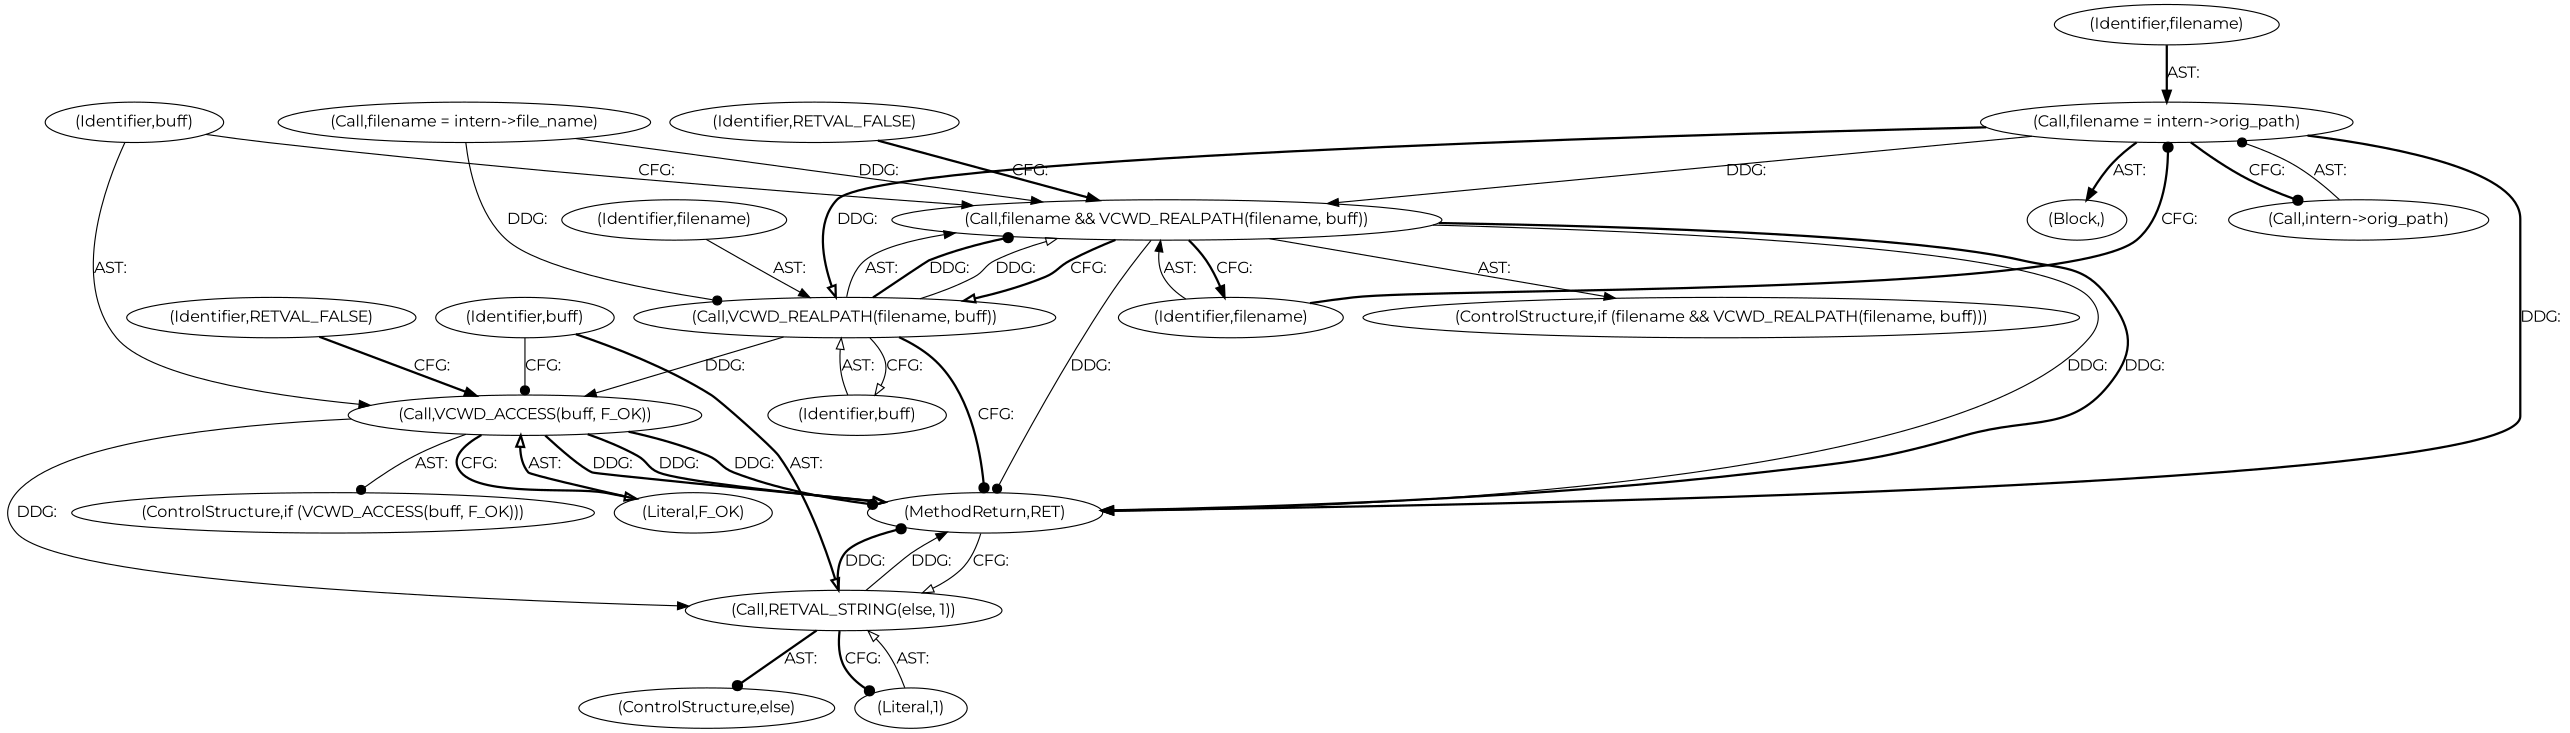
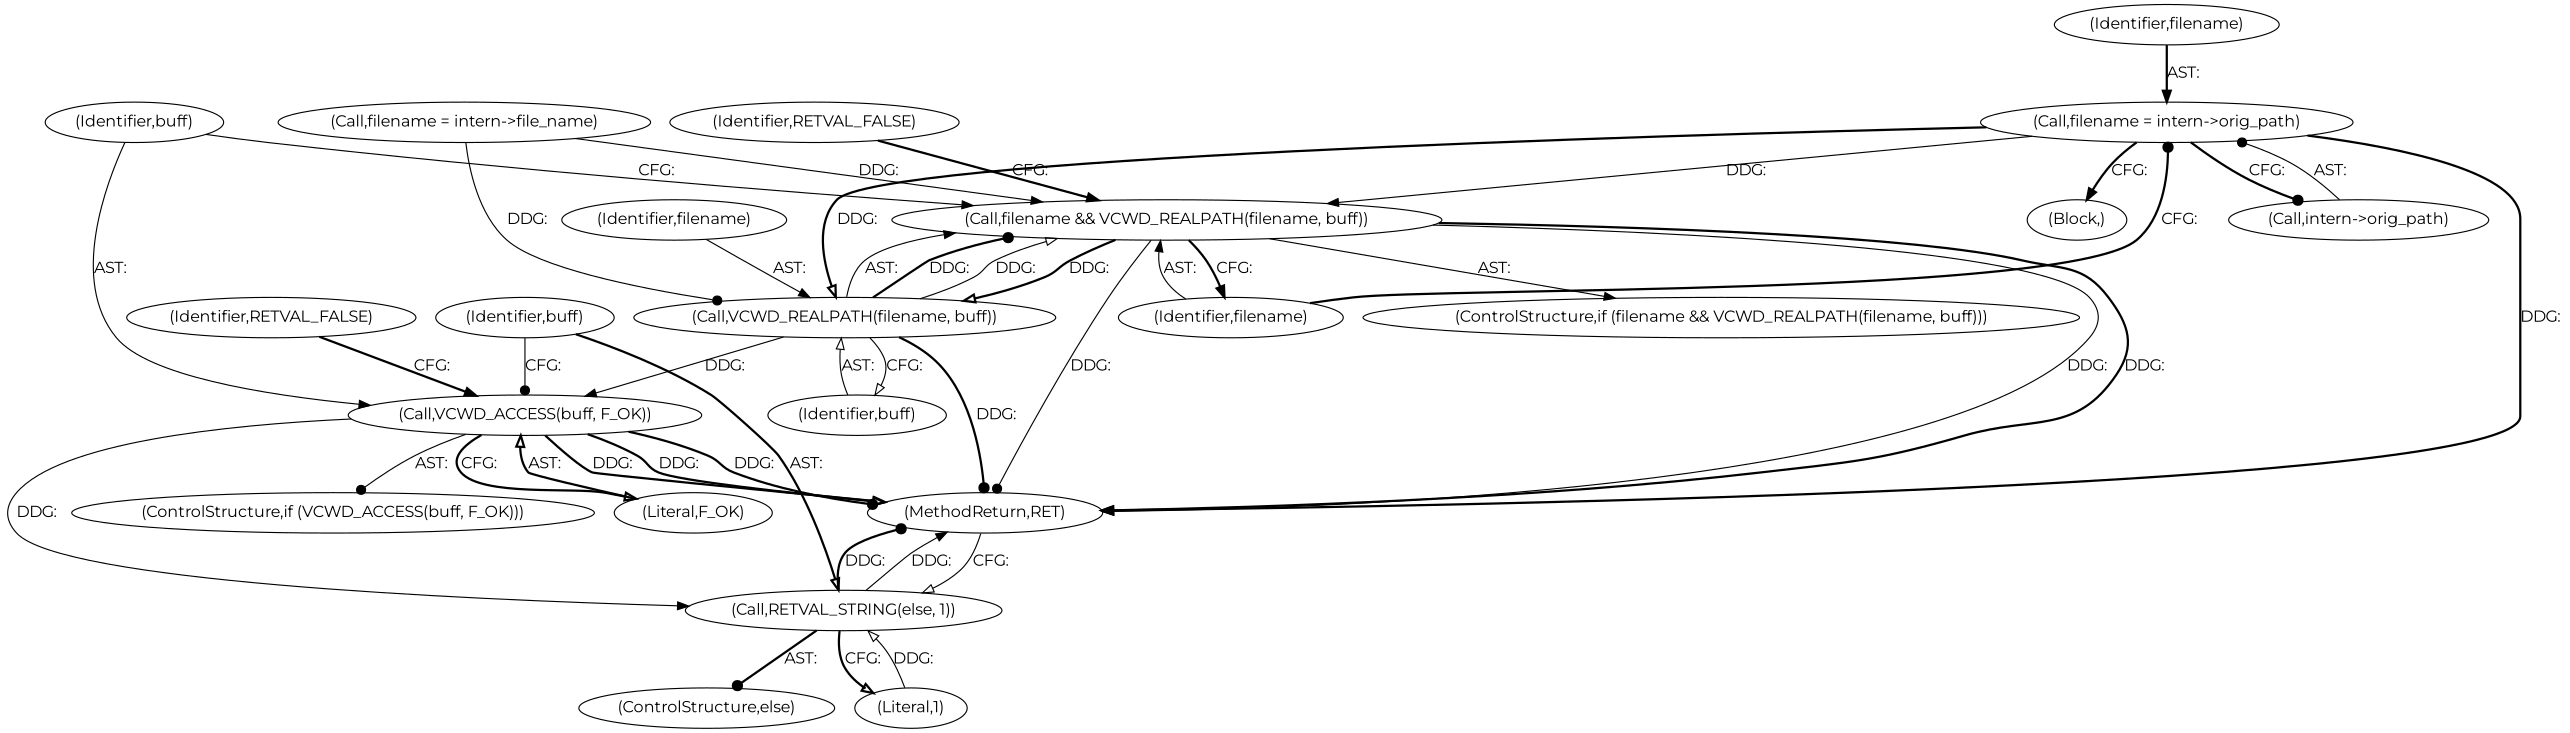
(2132, 171) -> (2132, 171)
(1091, 269) -> (1091, 269)
(999, 415) -> (999, 415)
(915, 659) -> (915, 659)
(843, 664) -> (843, 664)
